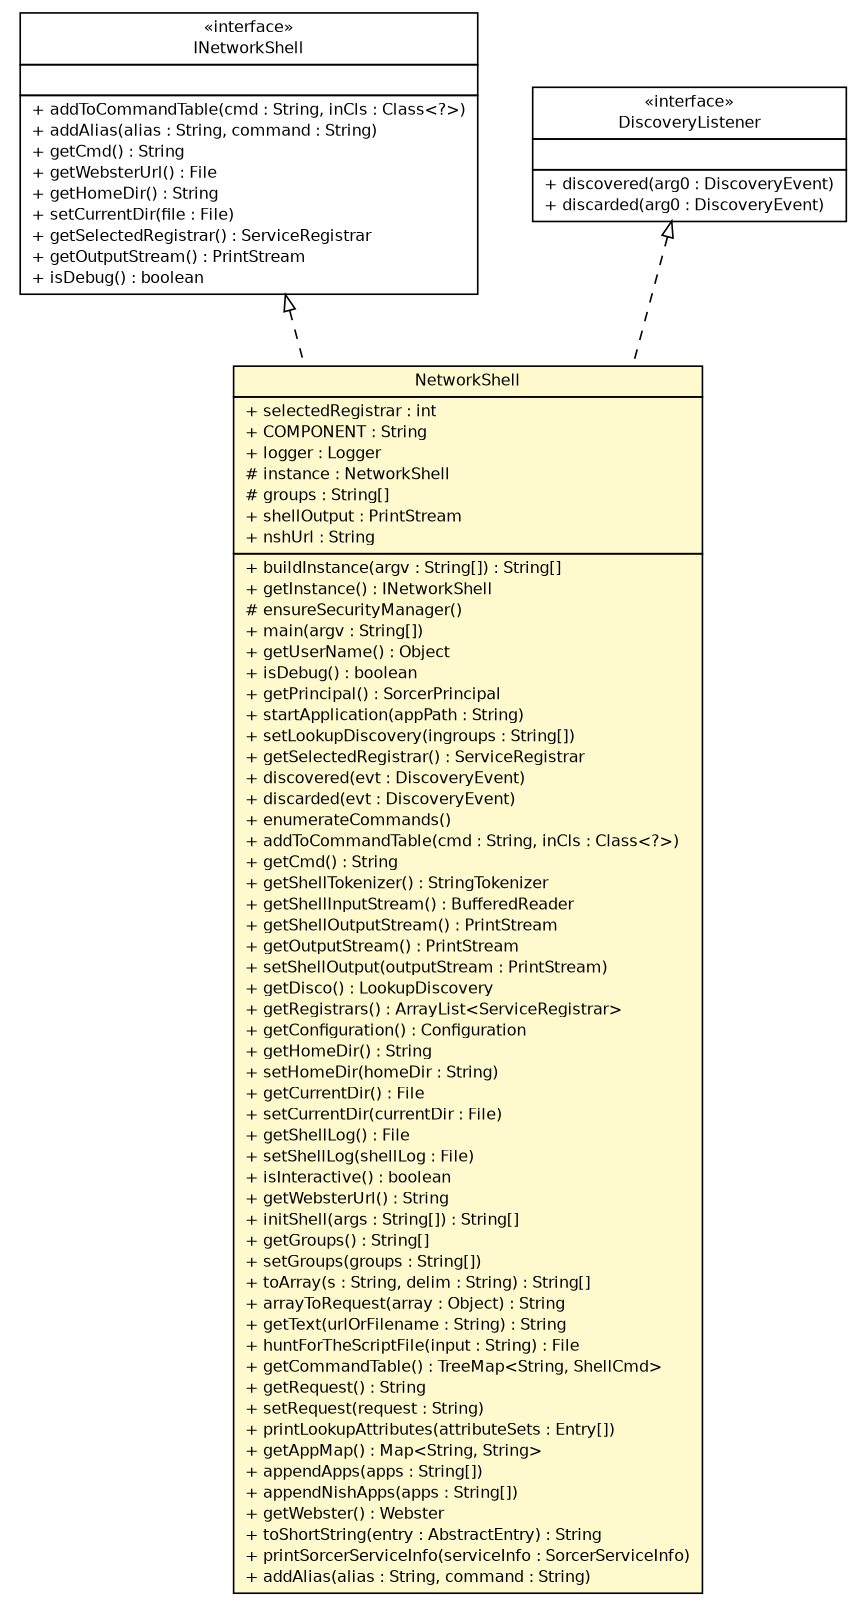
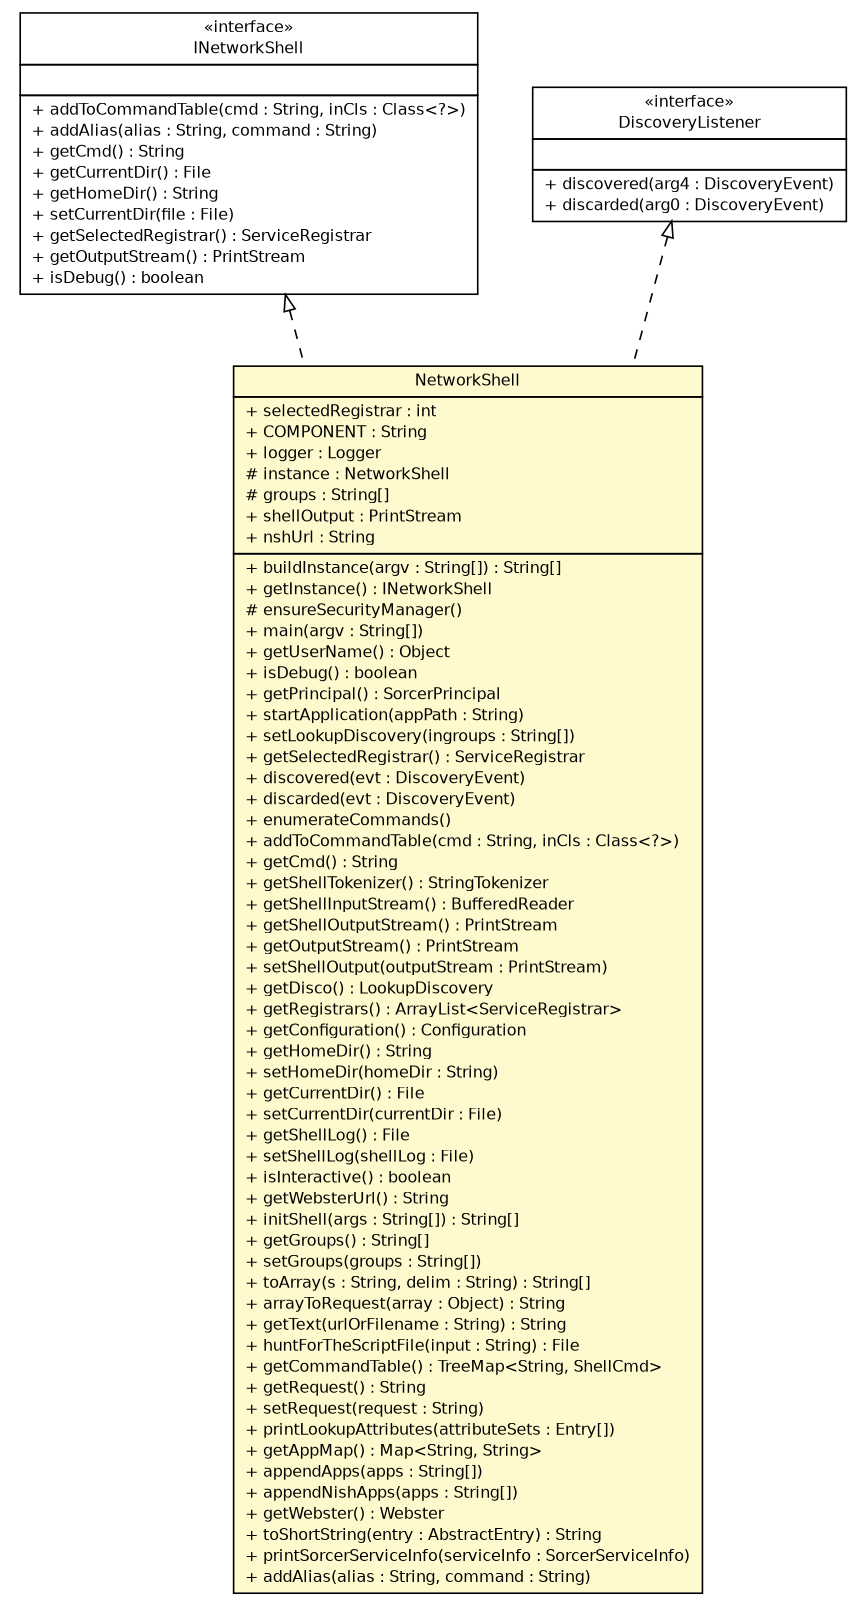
(124, 173) -> (122, 173)
(690, 184) -> (690, 184)
